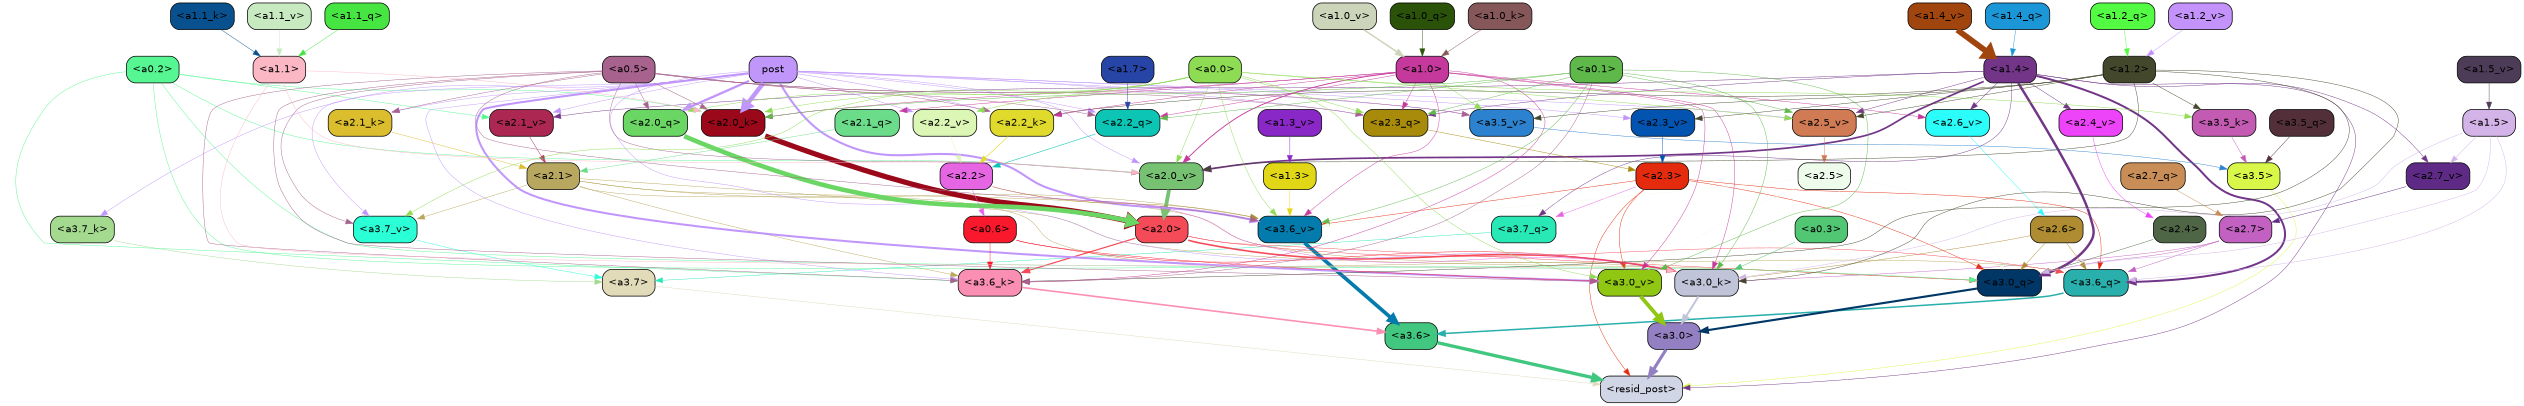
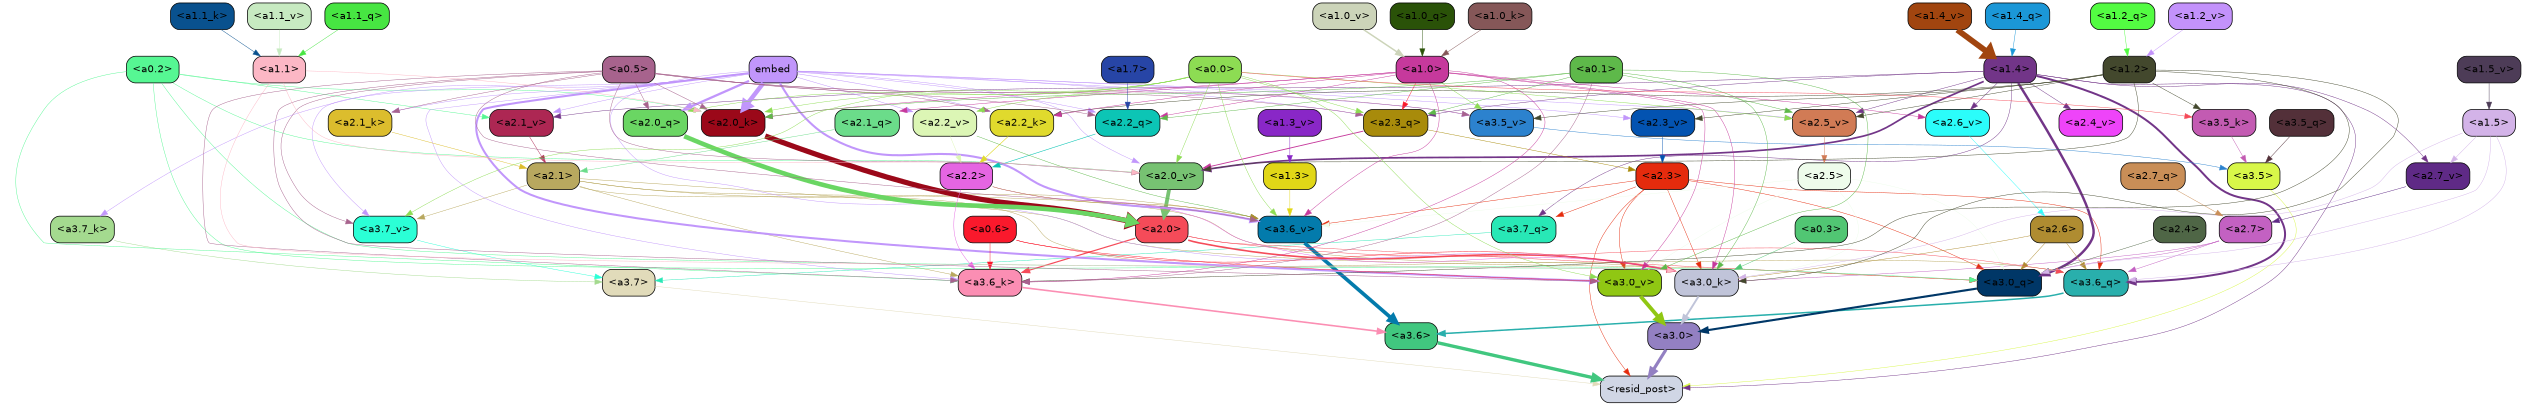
(773, 70) -> (773, 70)
(1713, 92) -> (1713, 92)
(1411, 93) -> (1411, 93)
(1242, 115) -> (1283, 150)
(1472, 174) -> (1112, 183)
(2110, 183) -> none
(977, 200) -> (954, 228)
(1589, 204) -> (1589, 204)
none -> (1683, 226)
